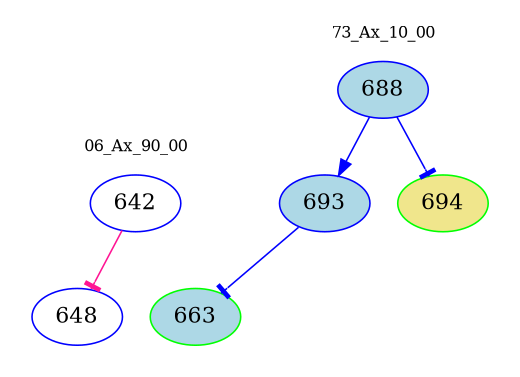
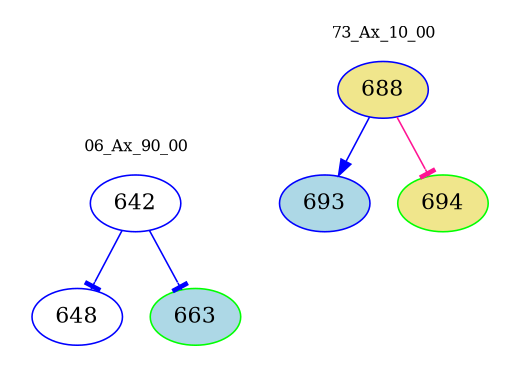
(383, 90) -> (383, 90)
(411, 143) -> (411, 143)
(109, 256) -> (109, 256)
(265, 256) -> (164, 256)
